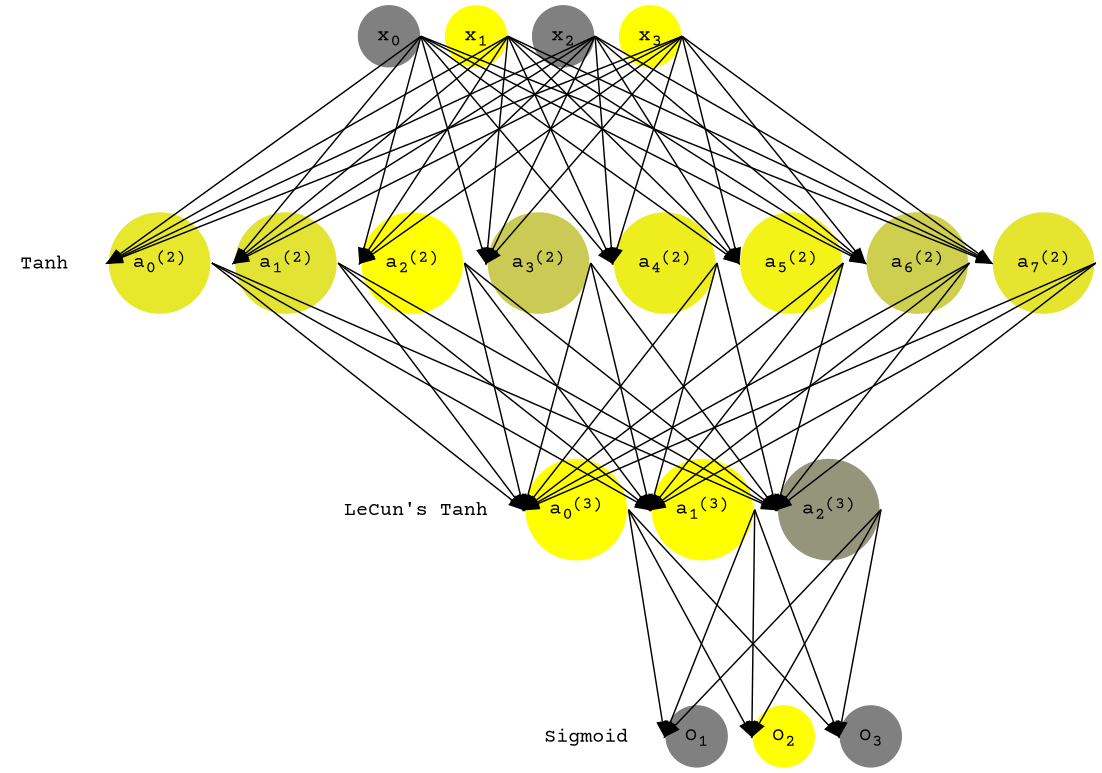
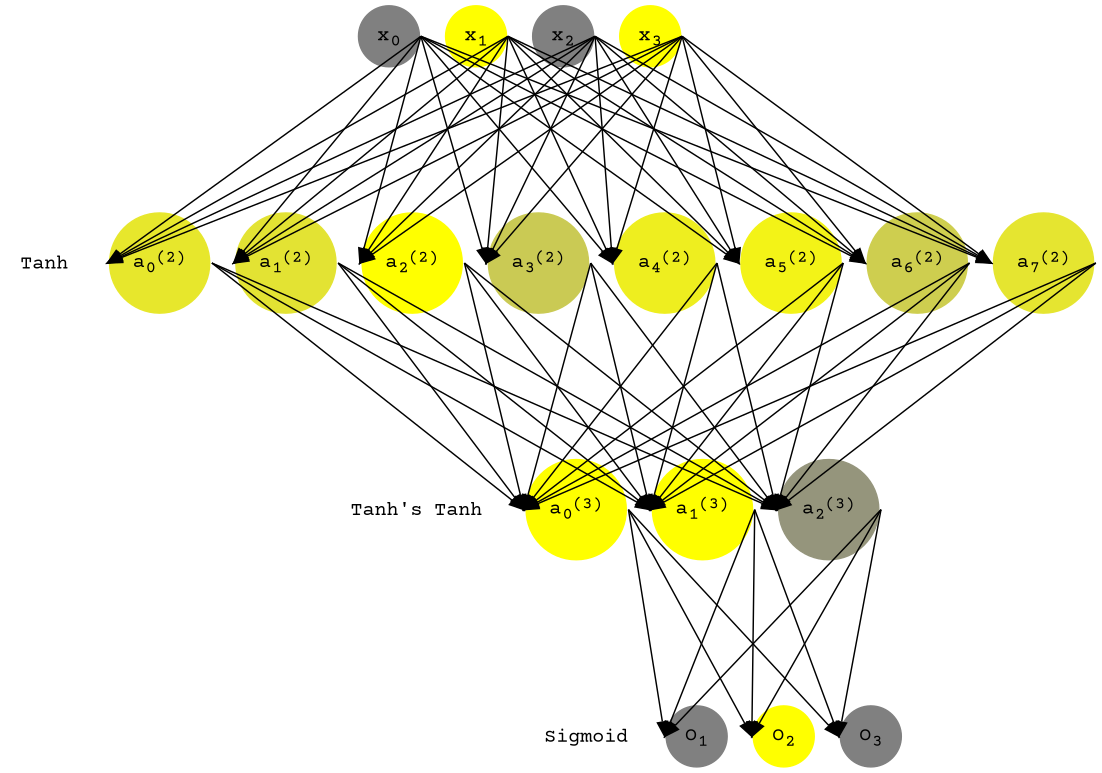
(417, 510) -> (417, 510)
